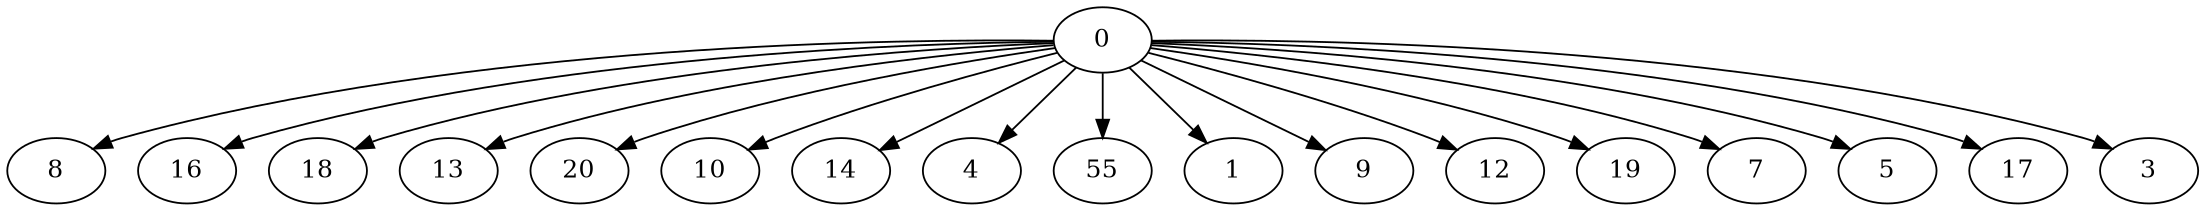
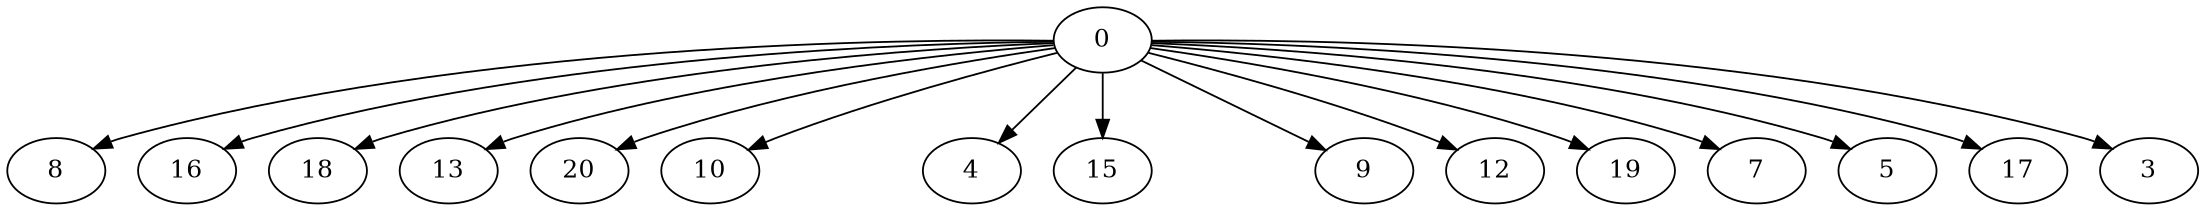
(841, 171) -> none
(1103, 171) -> (1103, 171)
(1234, 171) -> none
